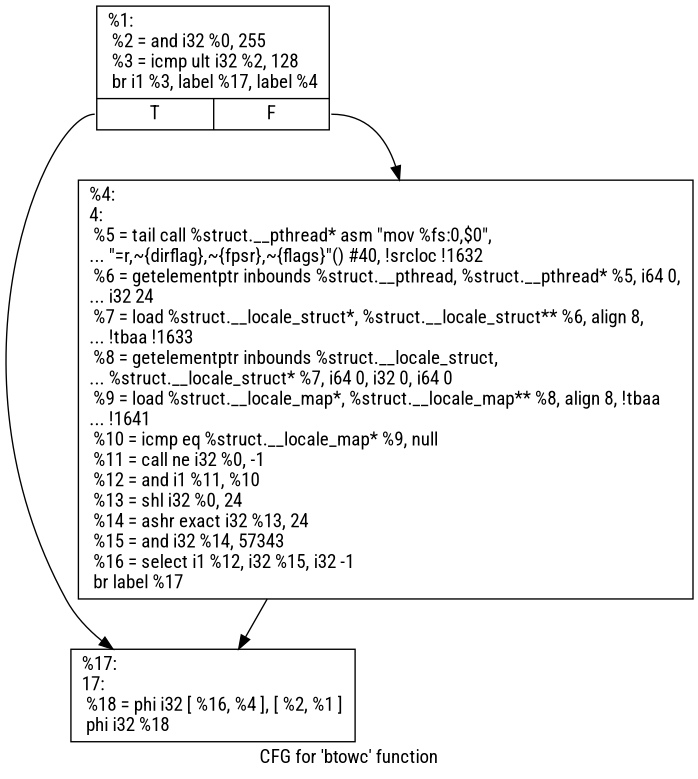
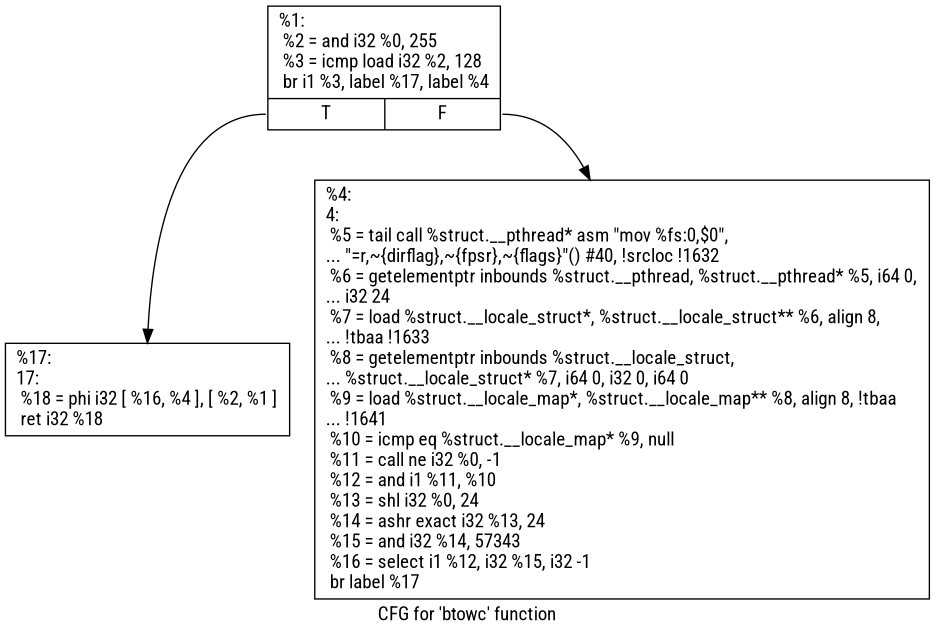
(203, 62) -> (381, 62)
(256, 618) -> none
(126, 725) -> (60, 419)
